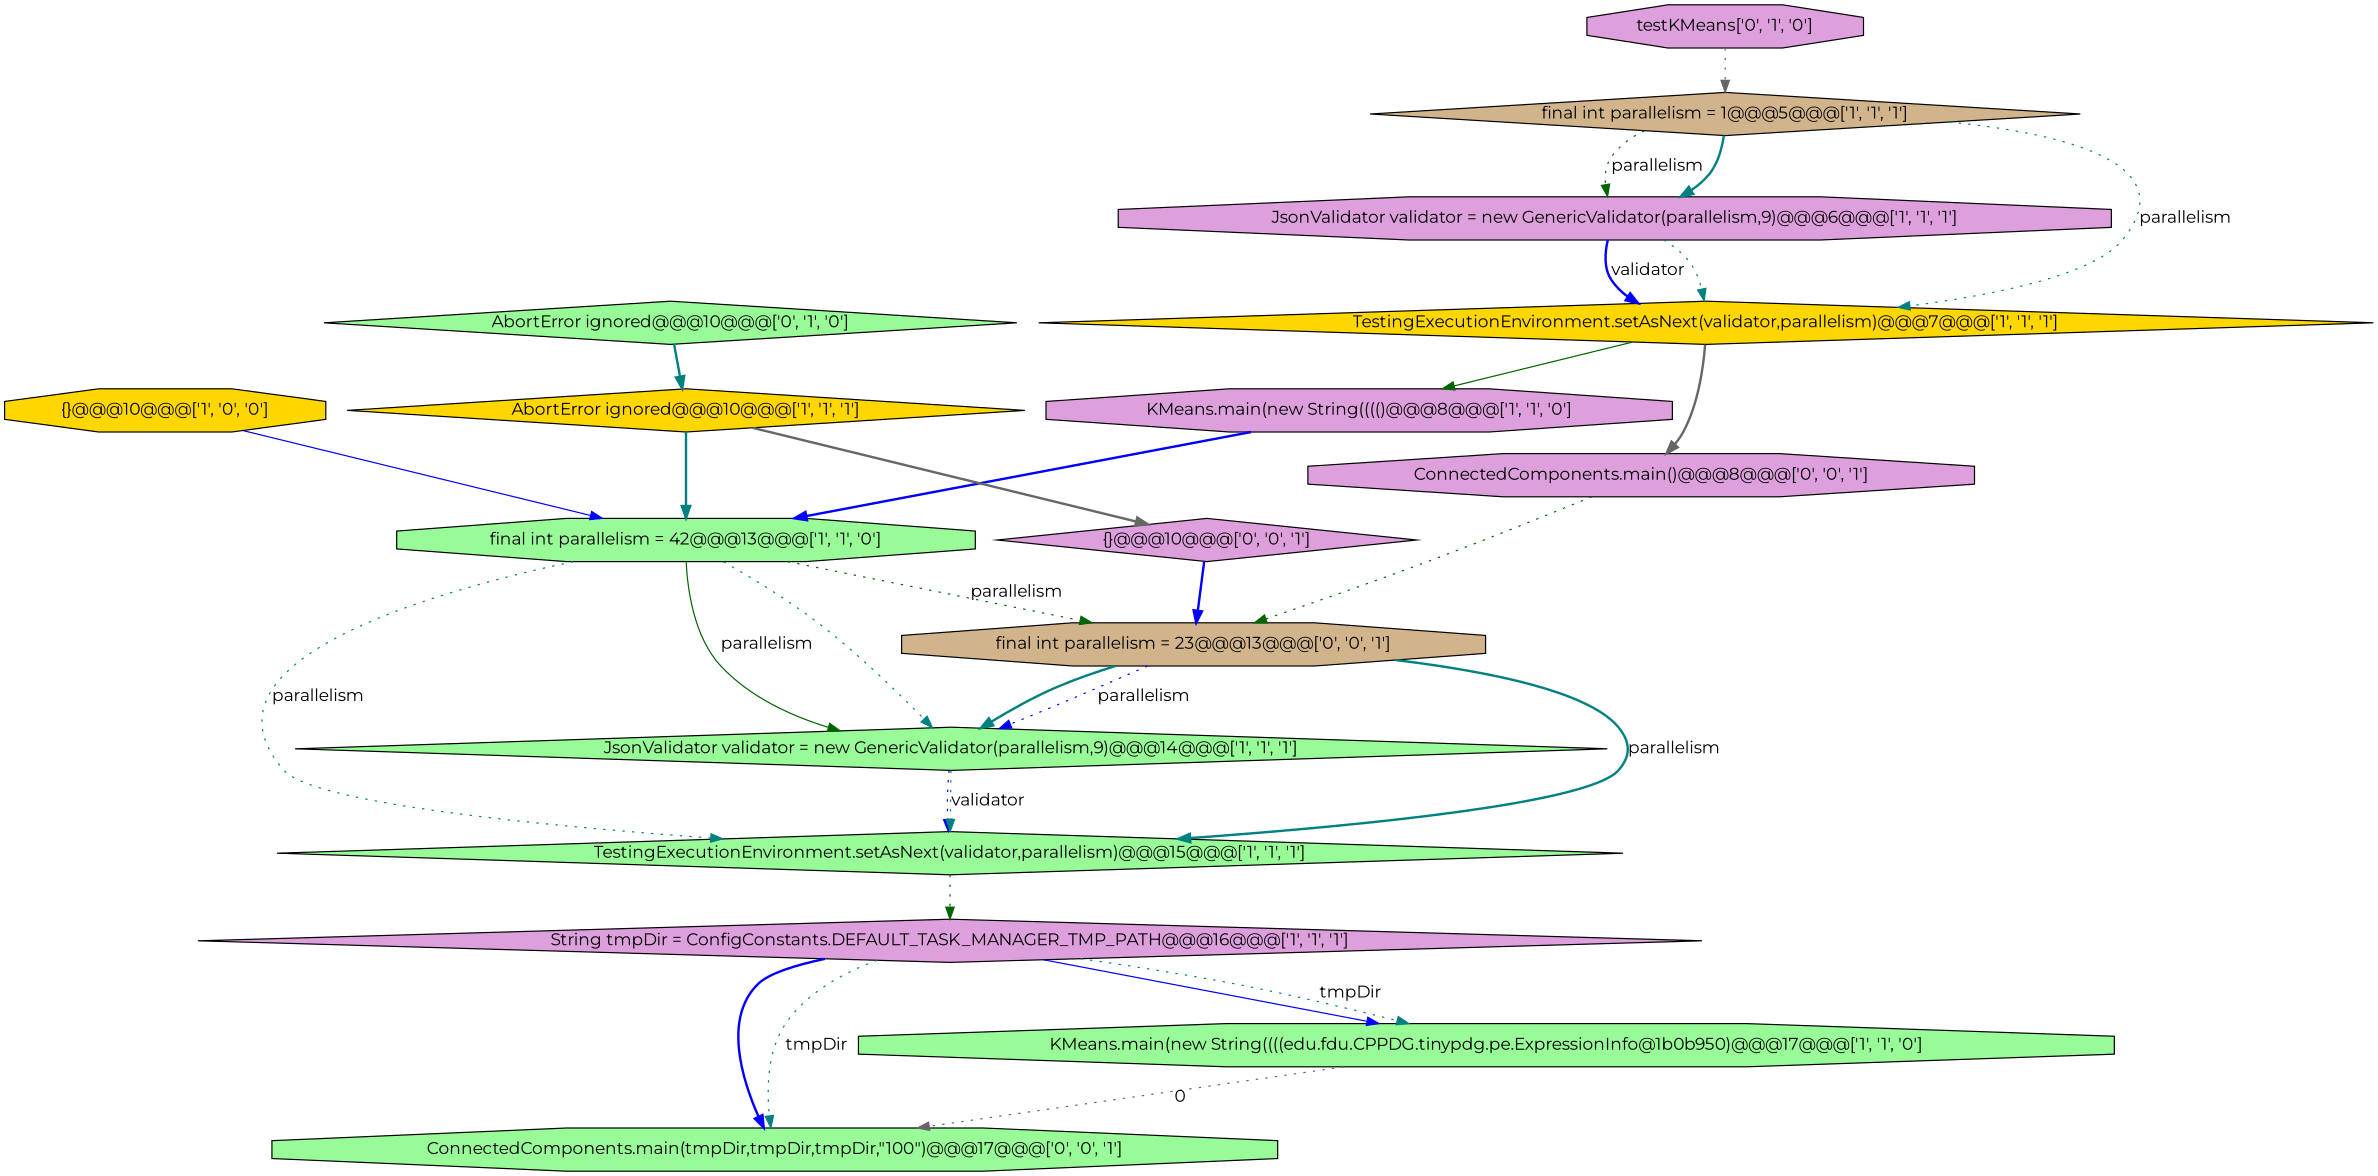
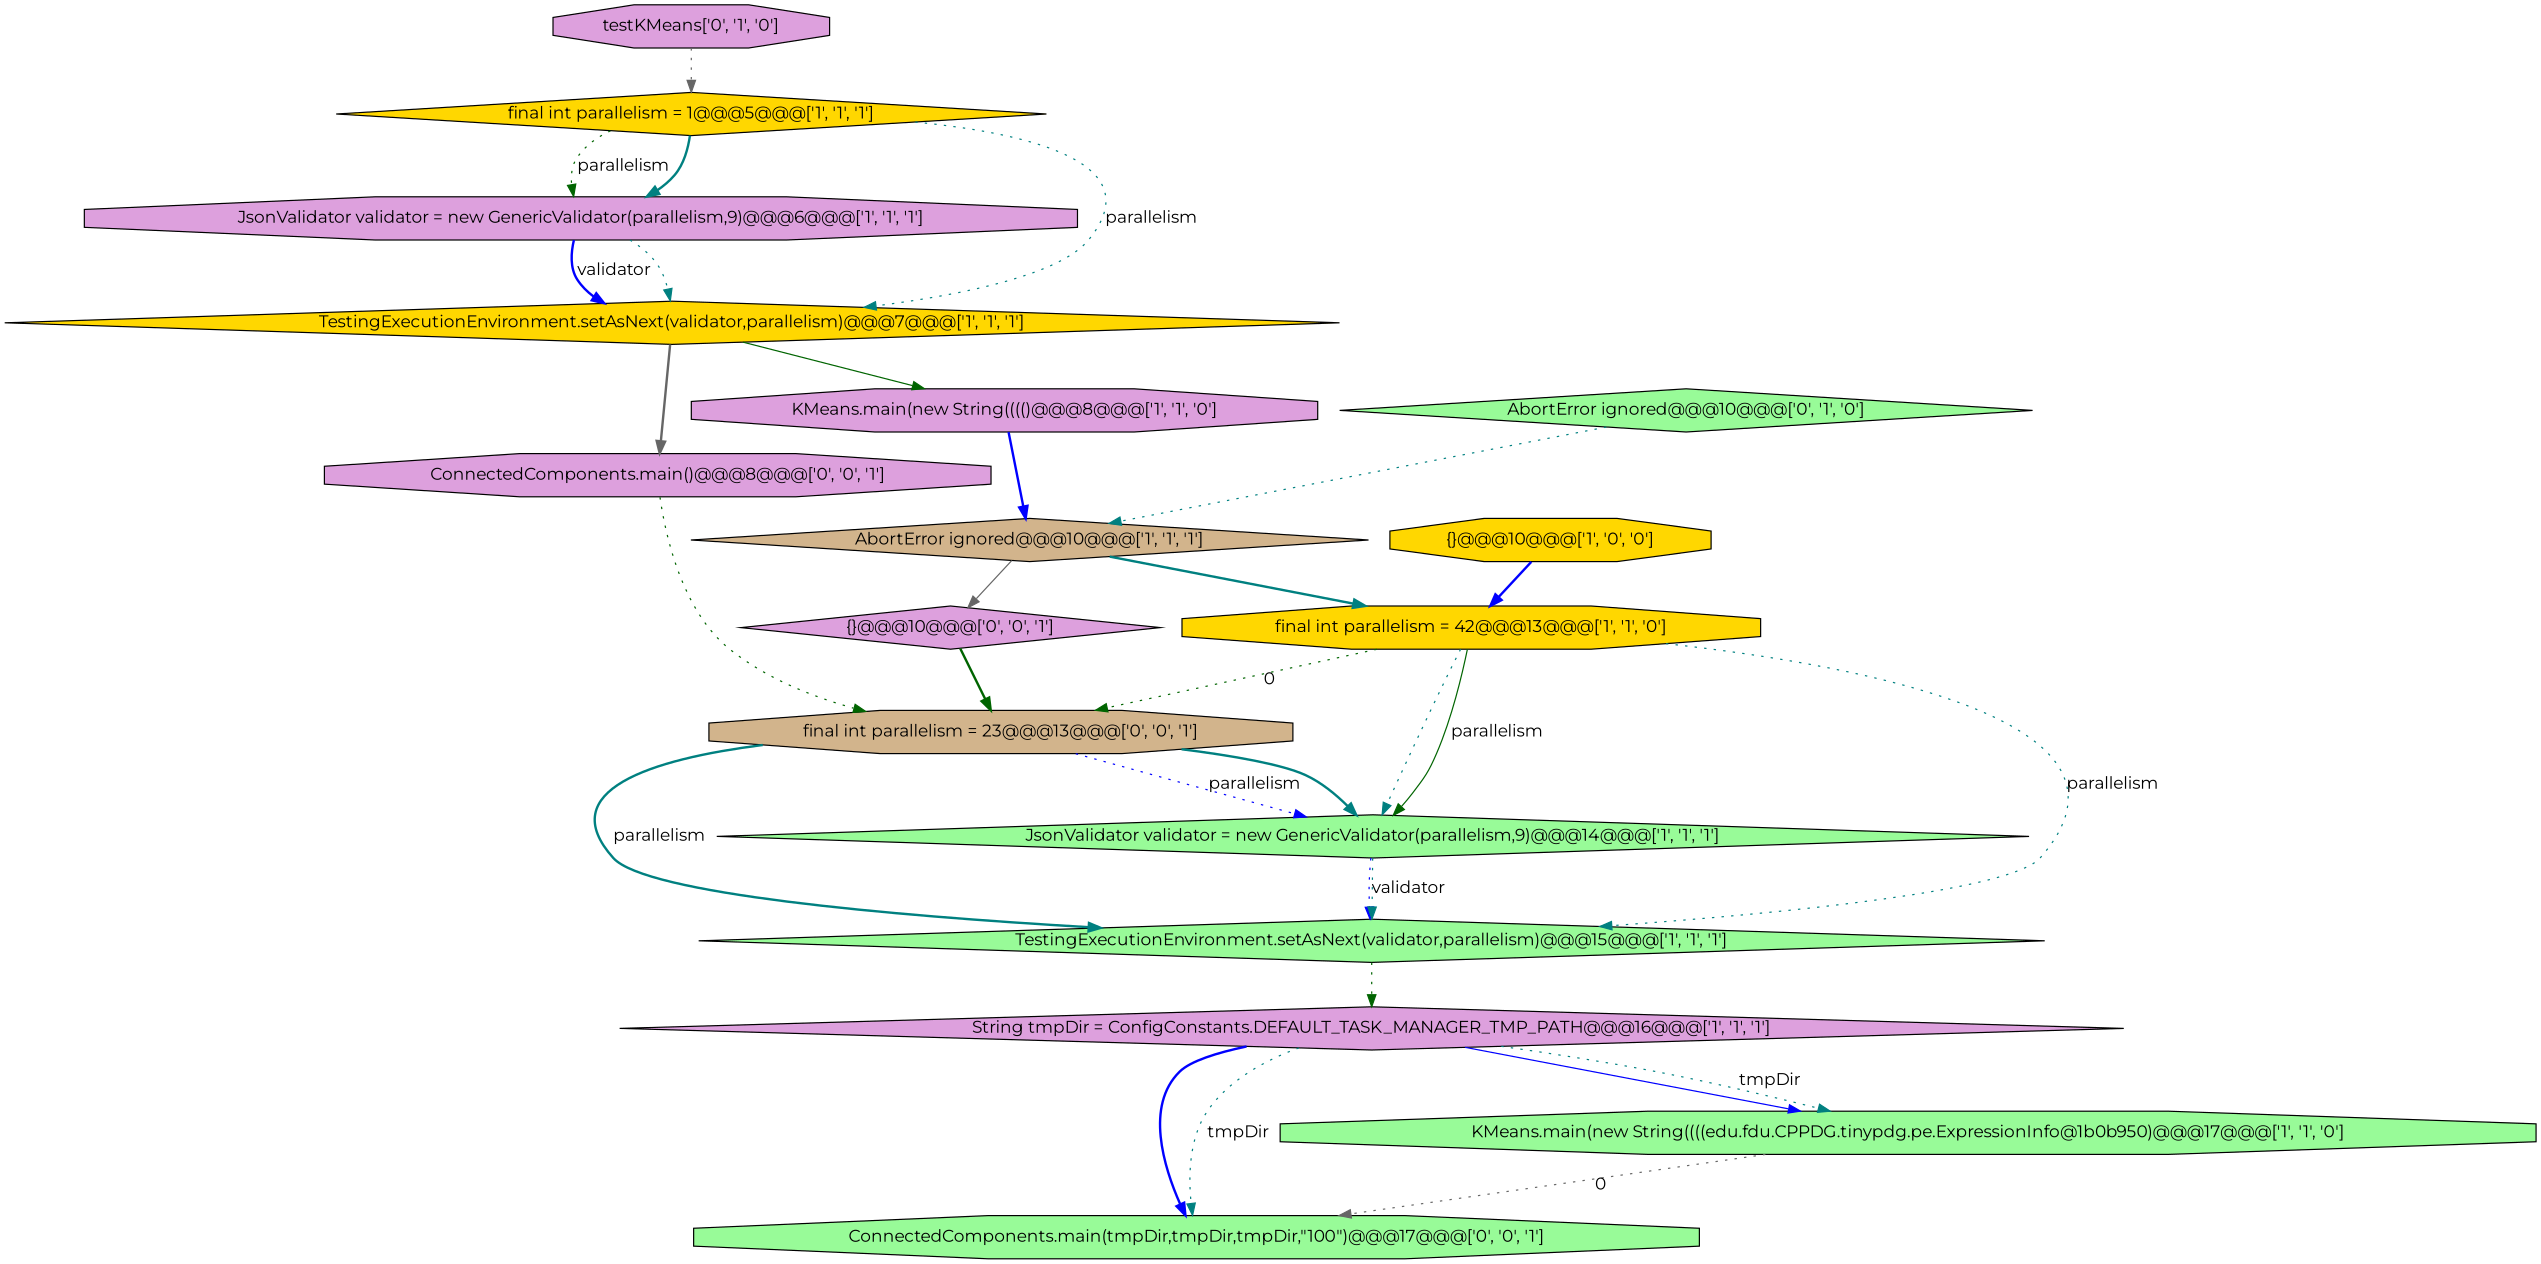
(1725, 114) -> (691, 114)
(677, 360) -> (1364, 474)
(686, 410) -> (1030, 540)
(417, 473) -> (1515, 579)
(1029, 474) -> (1016, 469)
(944, 475) -> (994, 580)
(686, 540) -> (1471, 628)
(1201, 586) -> (973, 674)
(1017, 592) -> (1270, 680)
